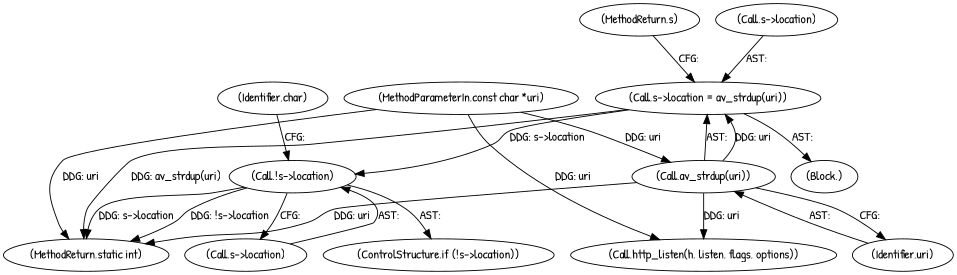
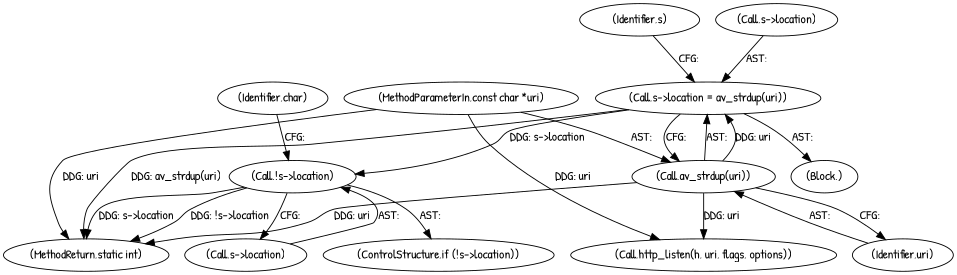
(640, 20) -> (640, 20)
none -> (665, 133)
(643, 137) -> (643, 137)
(704, 255) -> (704, 255)
